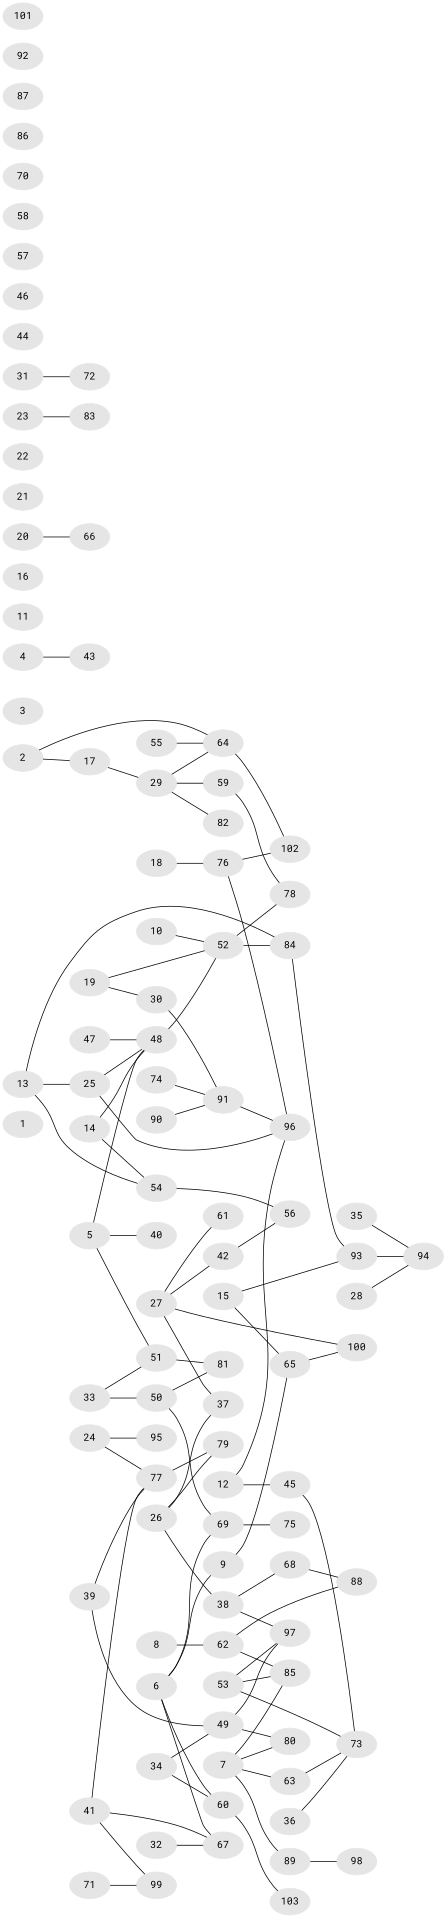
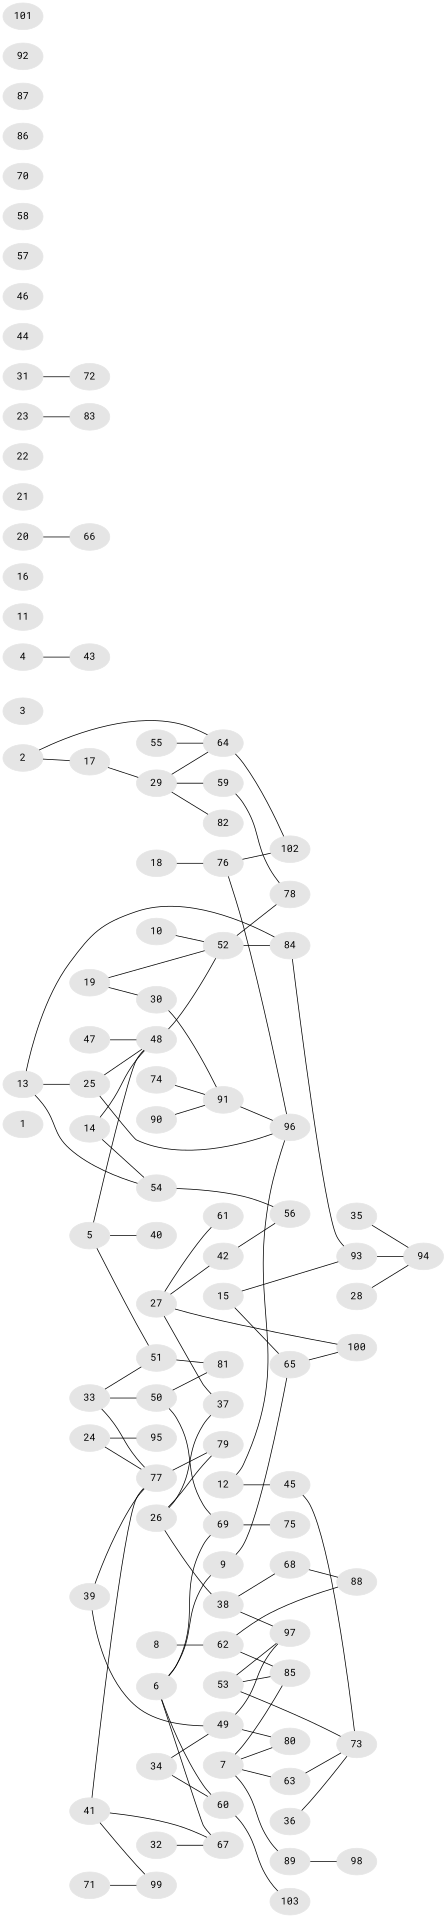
none -> (120, 1433)
